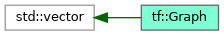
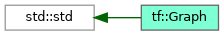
(50, 18) -> (50, 18)
